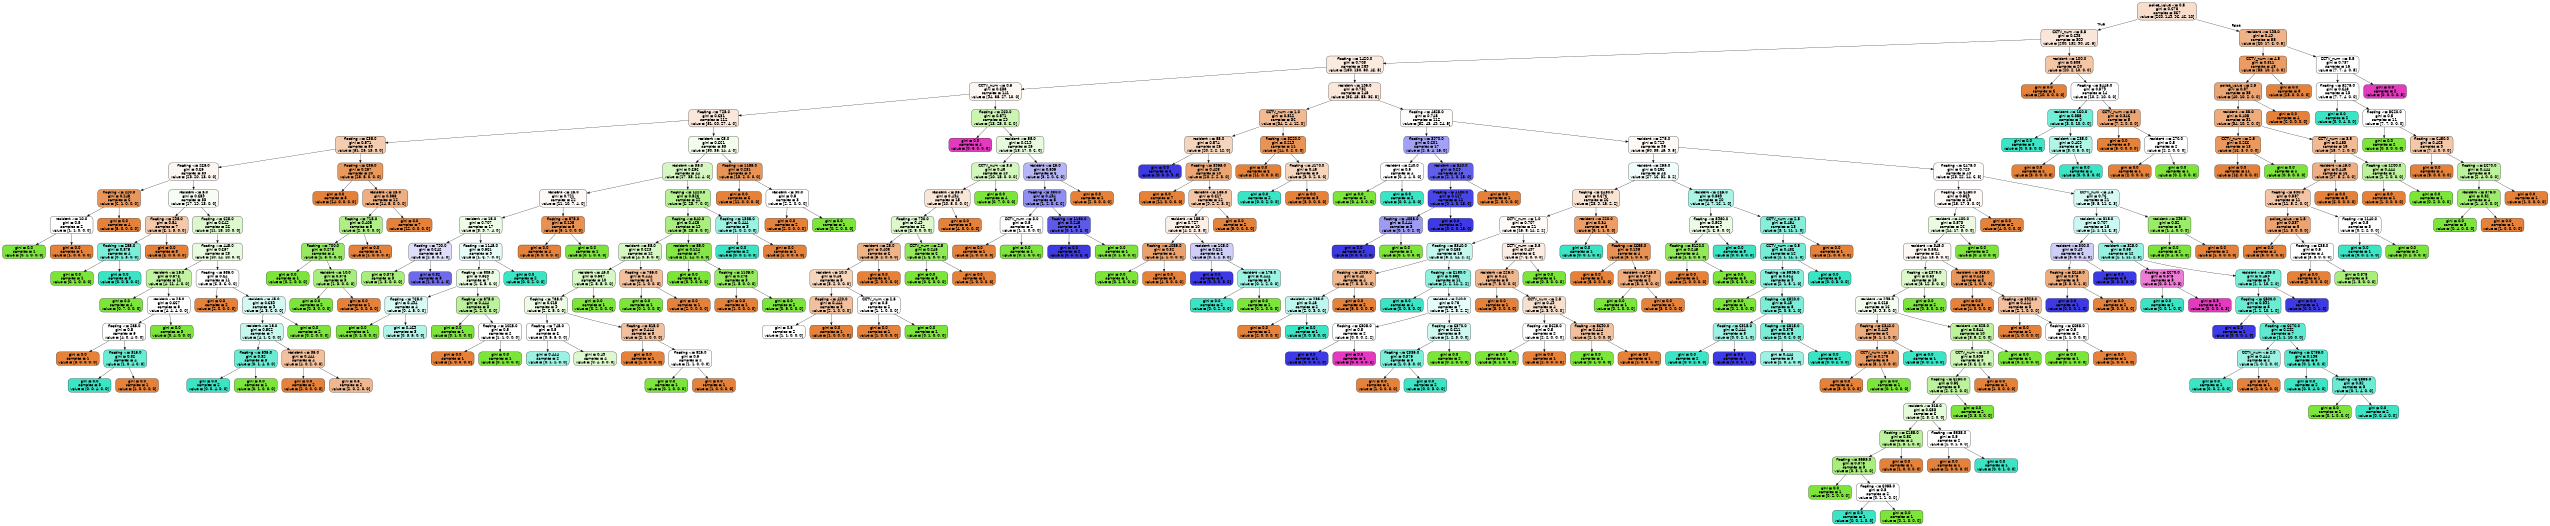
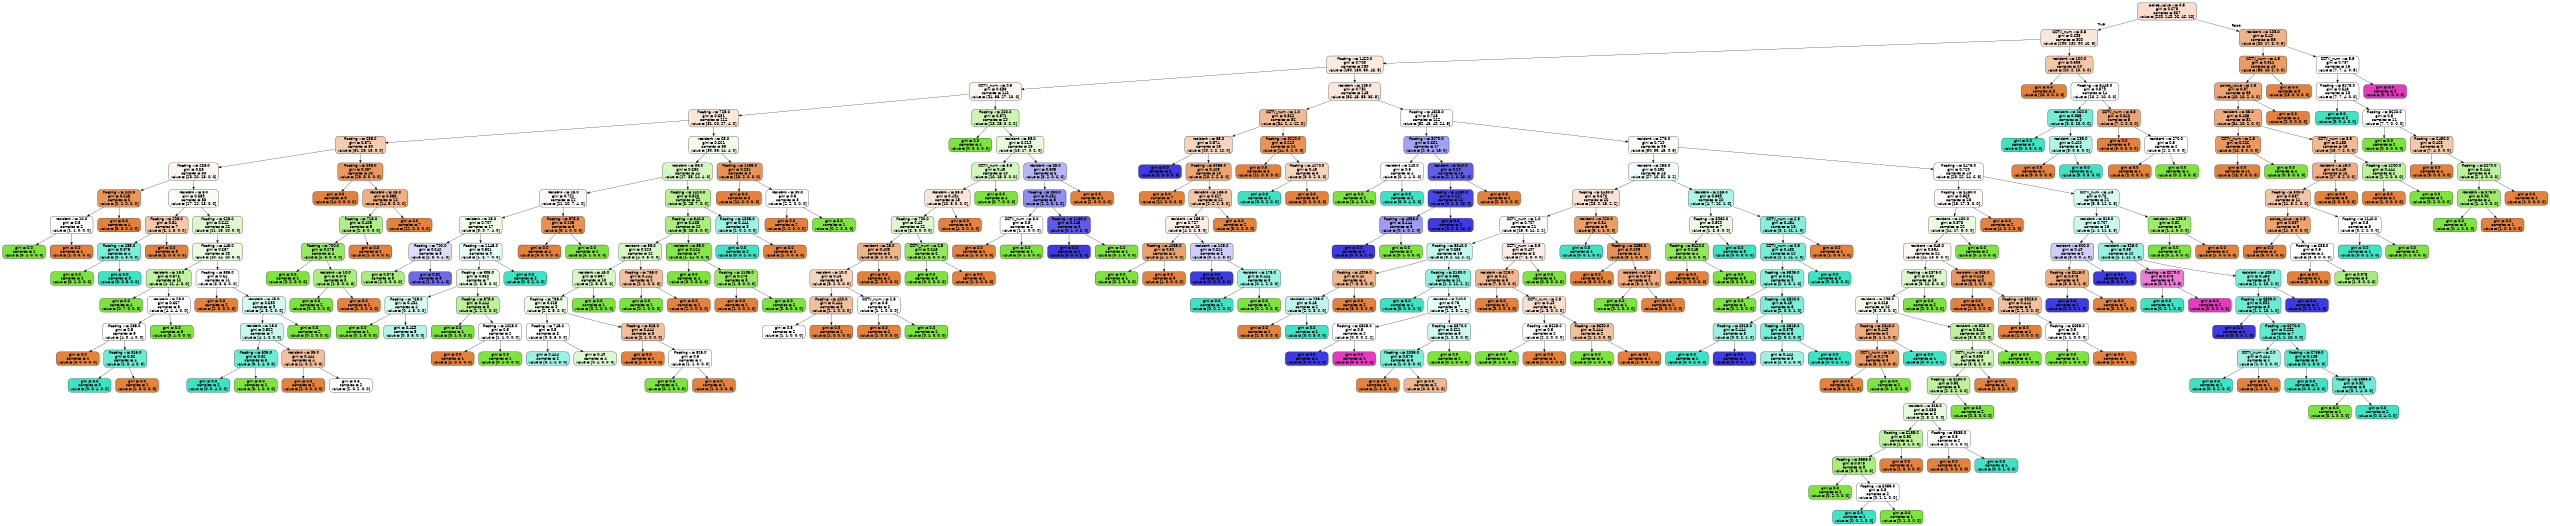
(970, 145) -> (970, 145)
(351, 385) -> (351, 385)
(1425, 385) -> (1425, 385)
